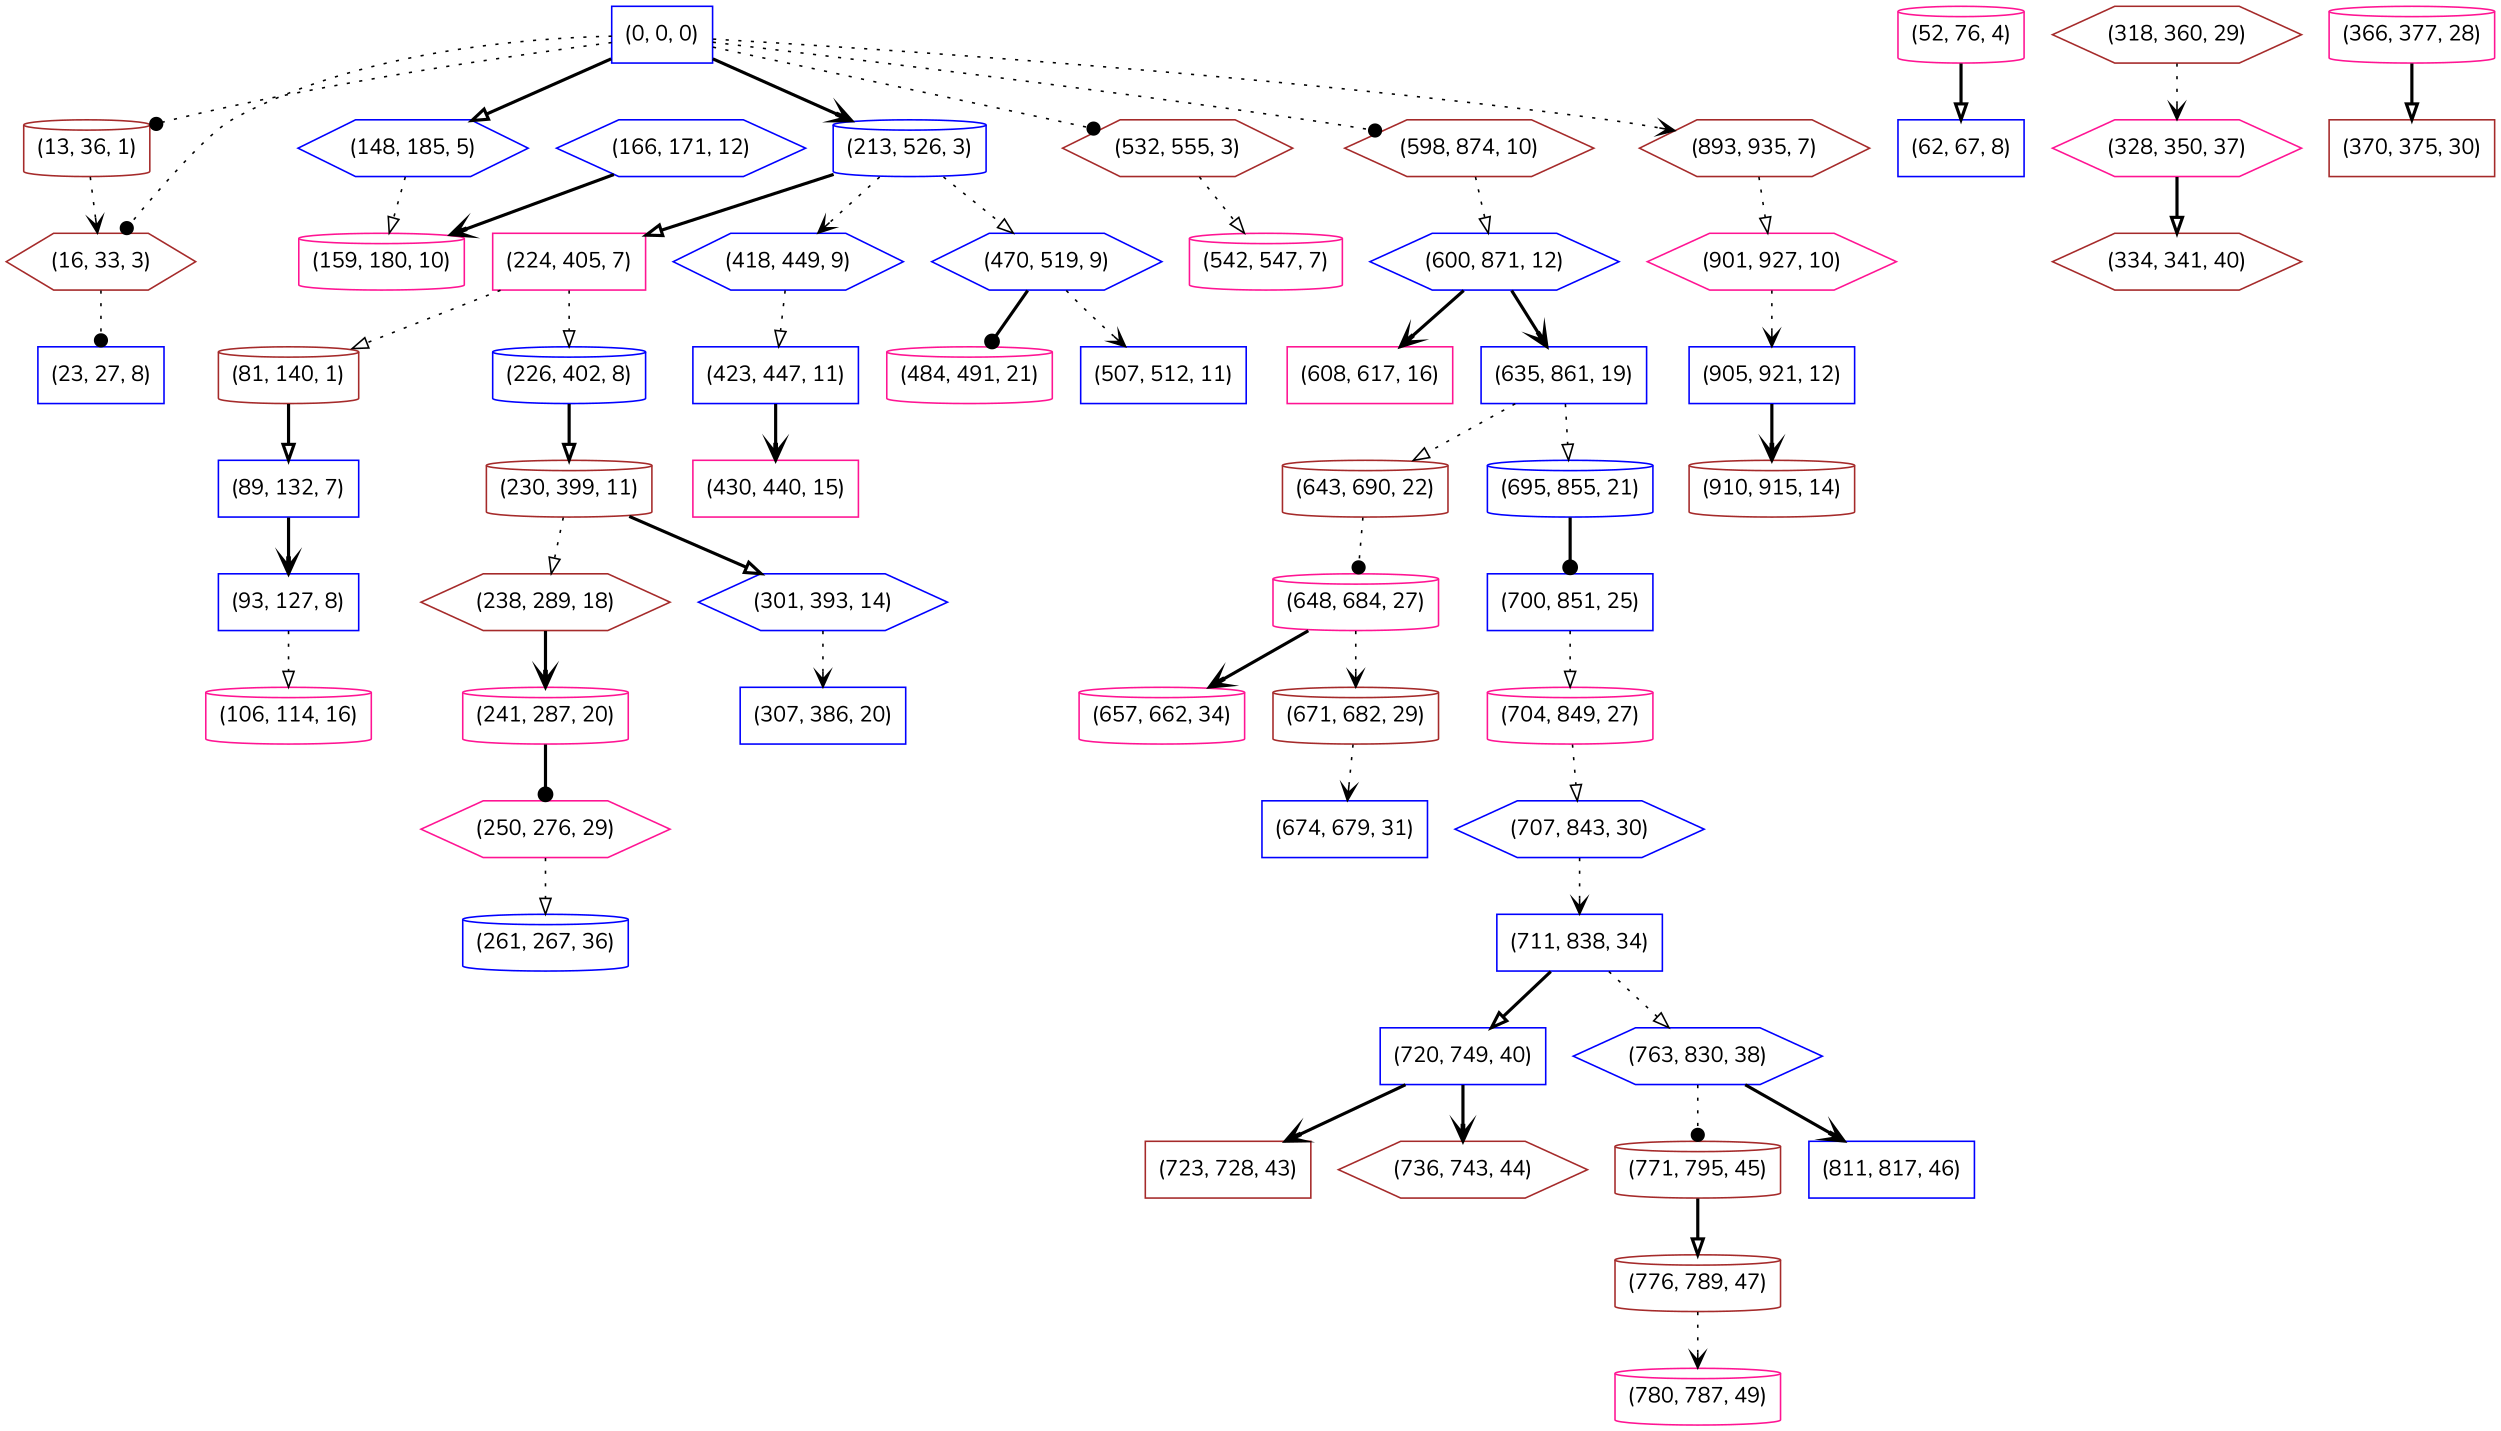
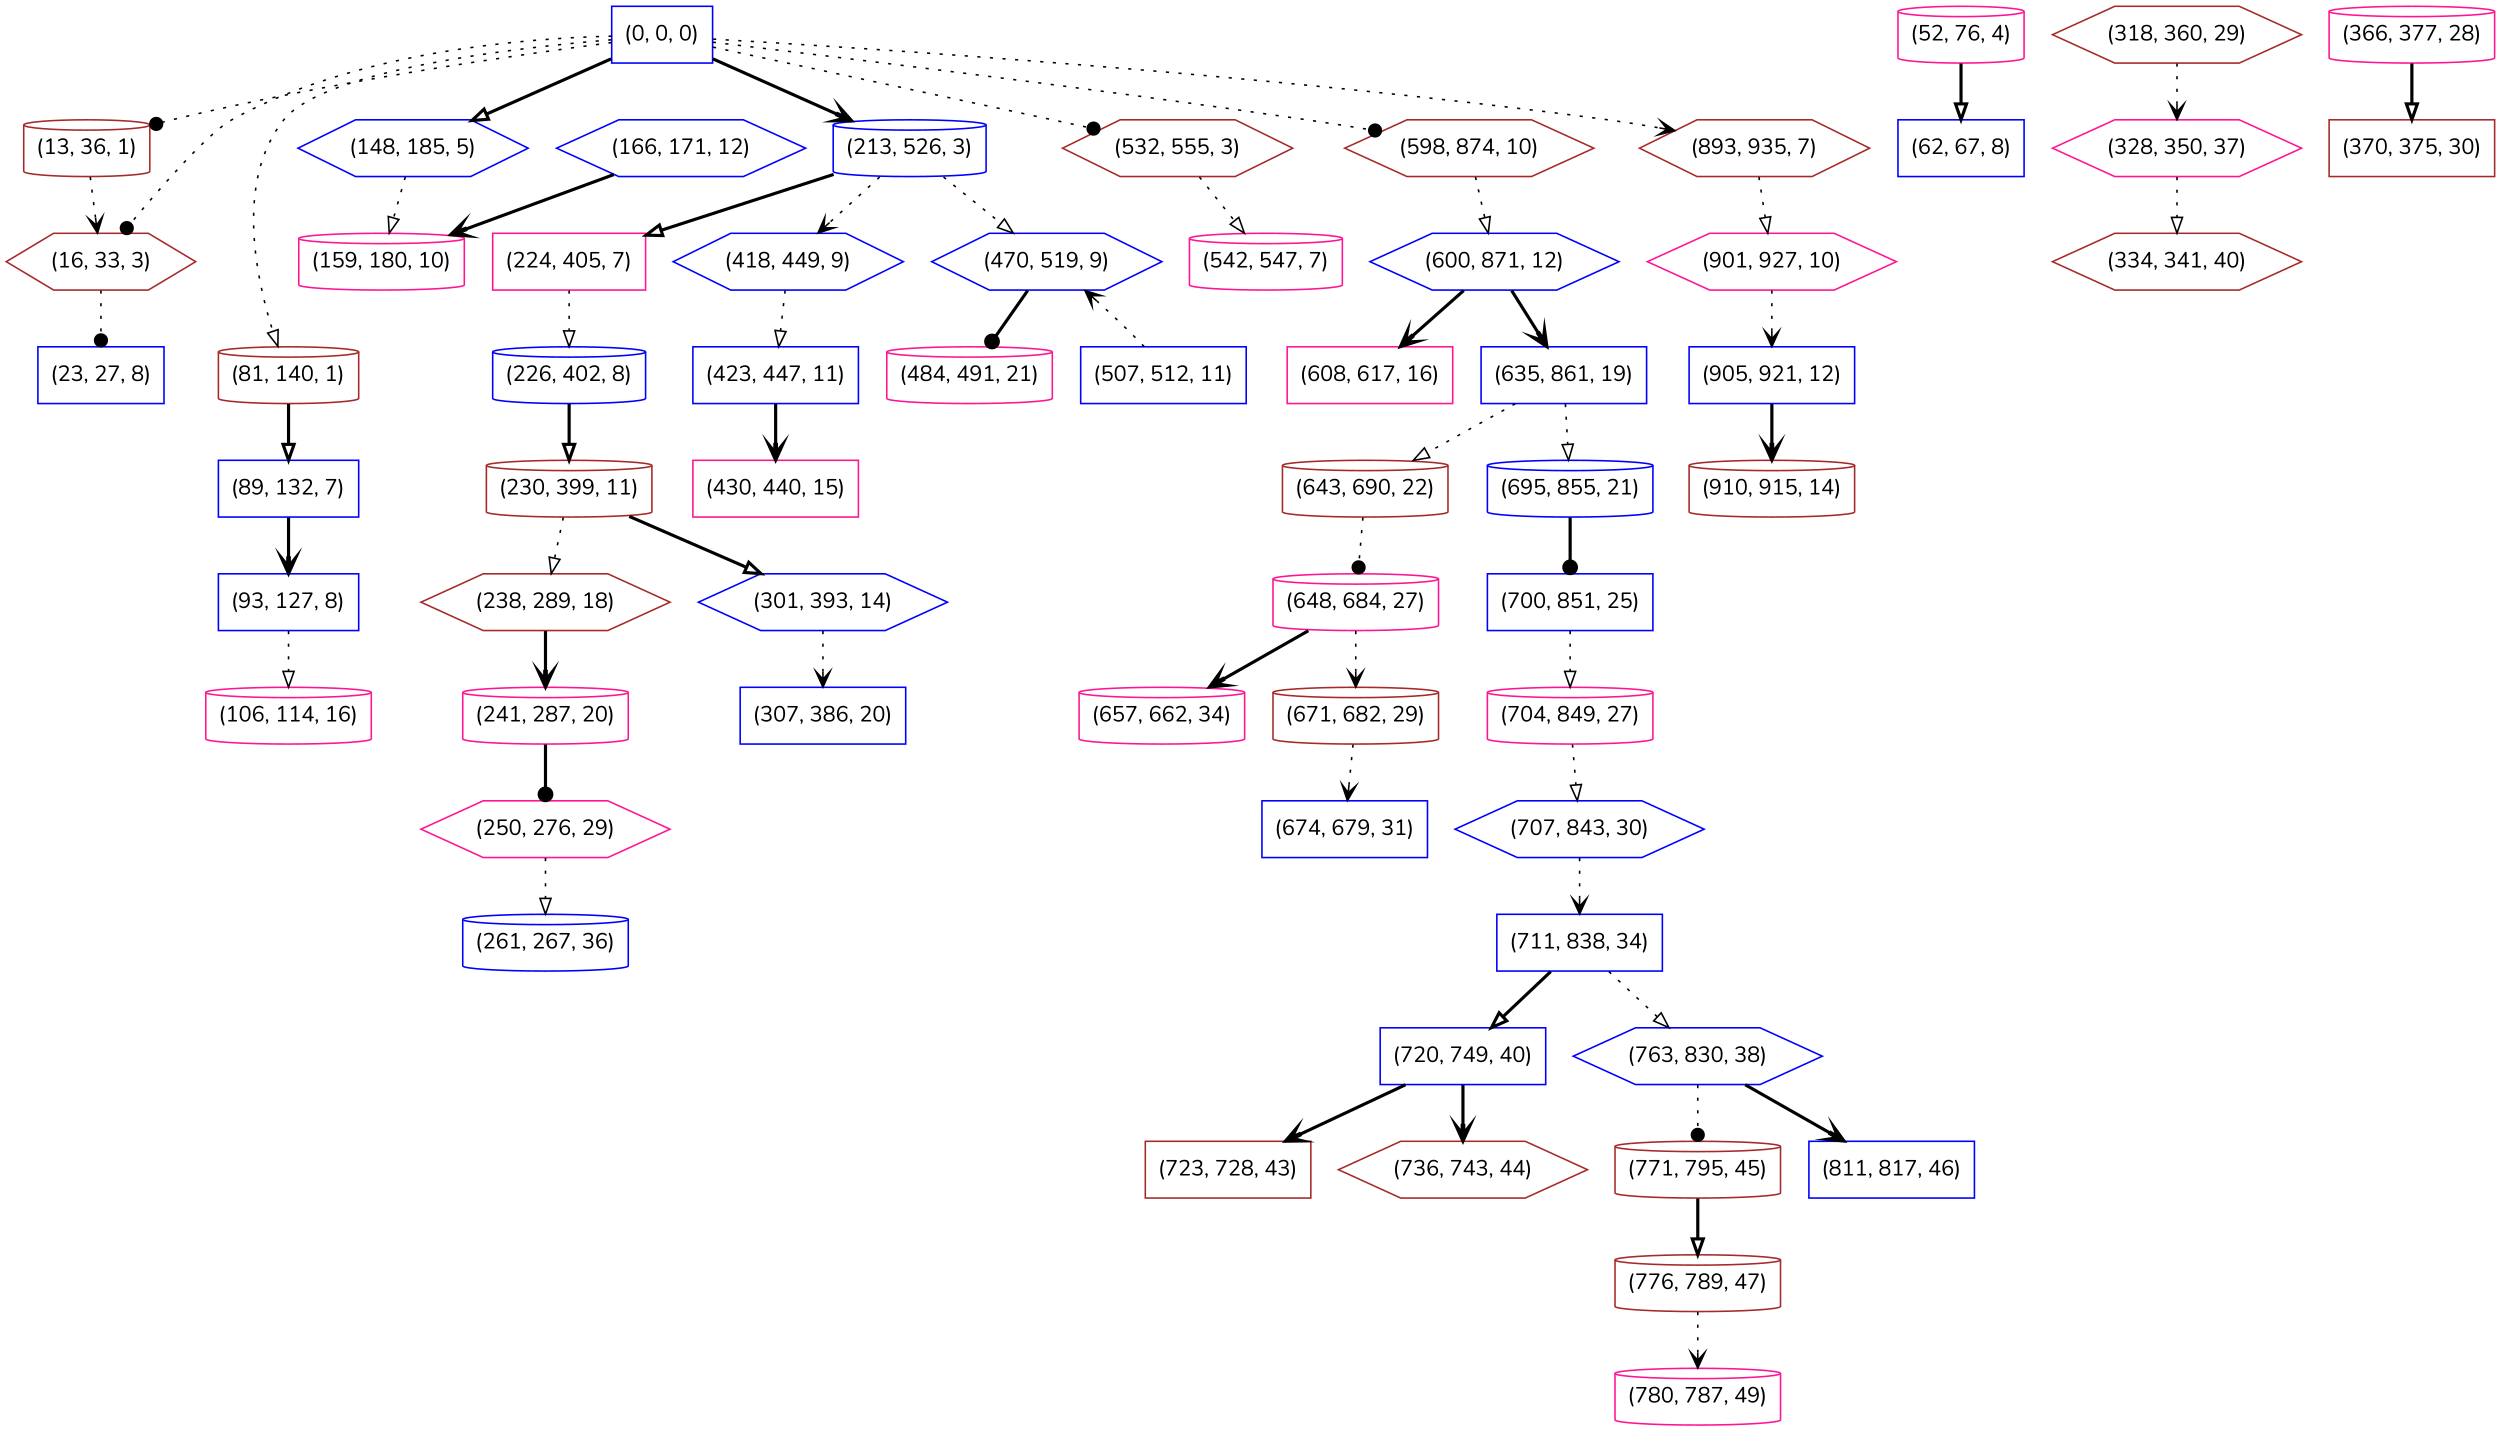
(2177, 197) -> (2177, 197)
(1090, 314) -> (1121, 323)
(434, 316) -> (310, 100)
